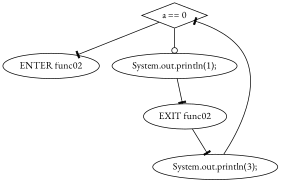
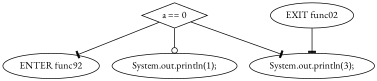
(51, 66) -> (51, 66)
(250, 78) -> (235, 38)
(179, 89) -> none
